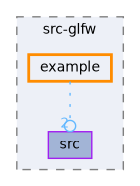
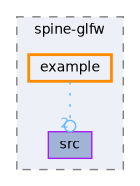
(70, 30) -> (70, 30)
